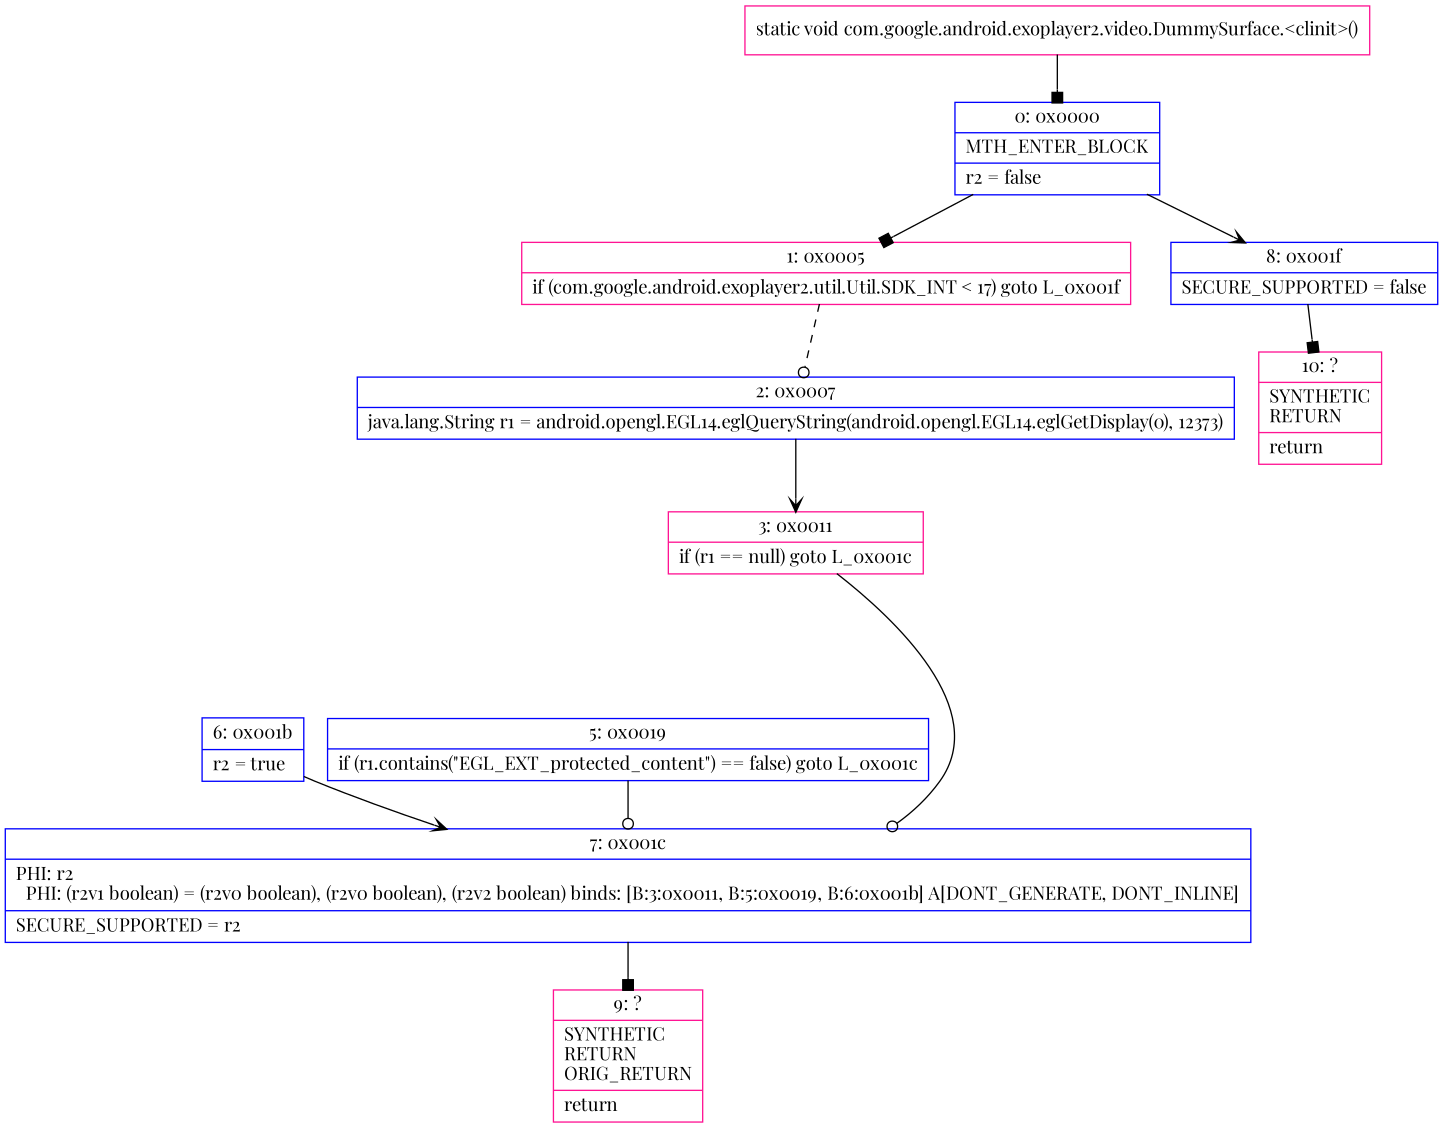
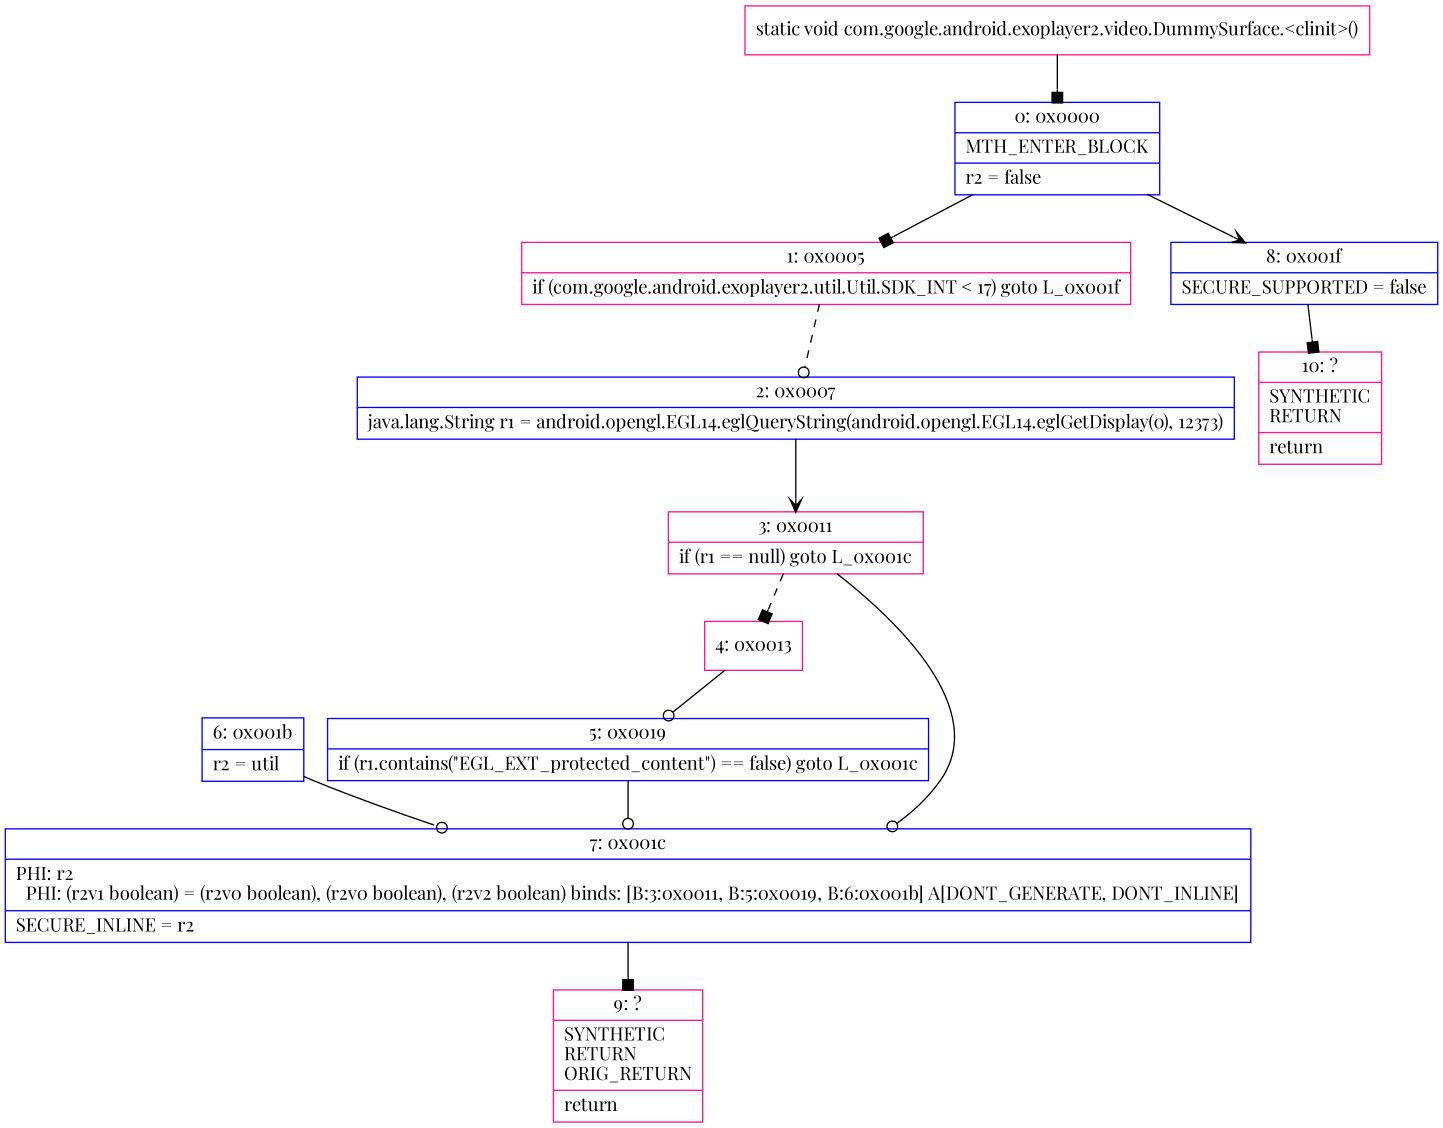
none -> (754, 646)
(249, 765) -> (246, 765)
(369, 802) -> (369, 802)
(129, 926) -> (106, 926)
